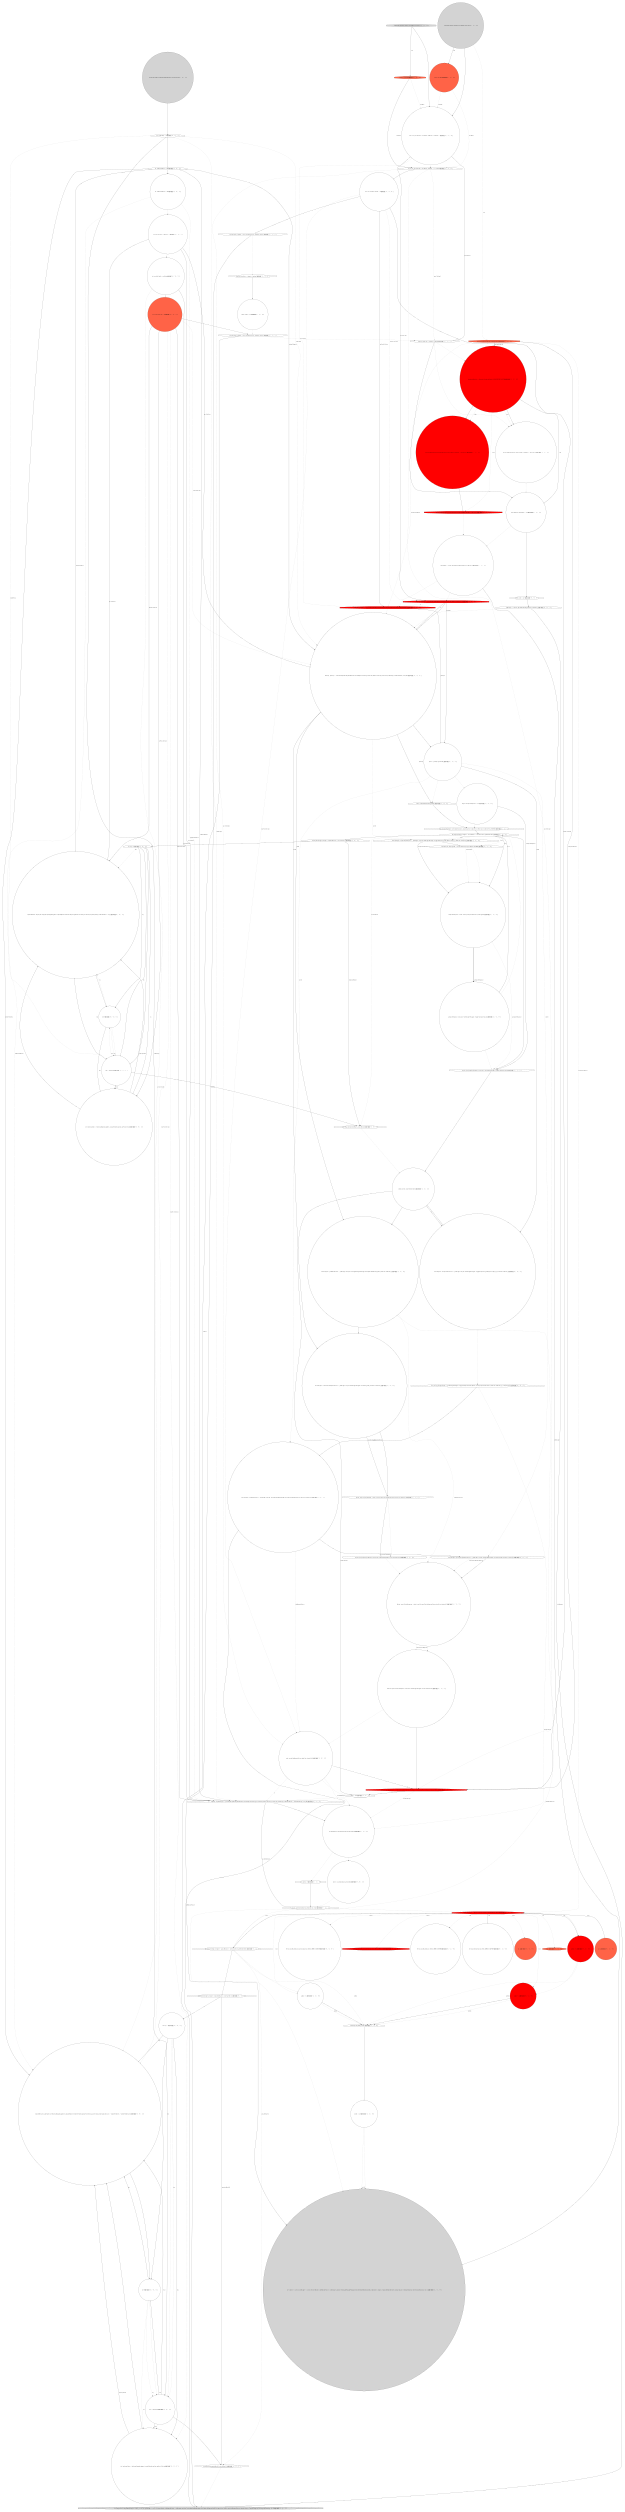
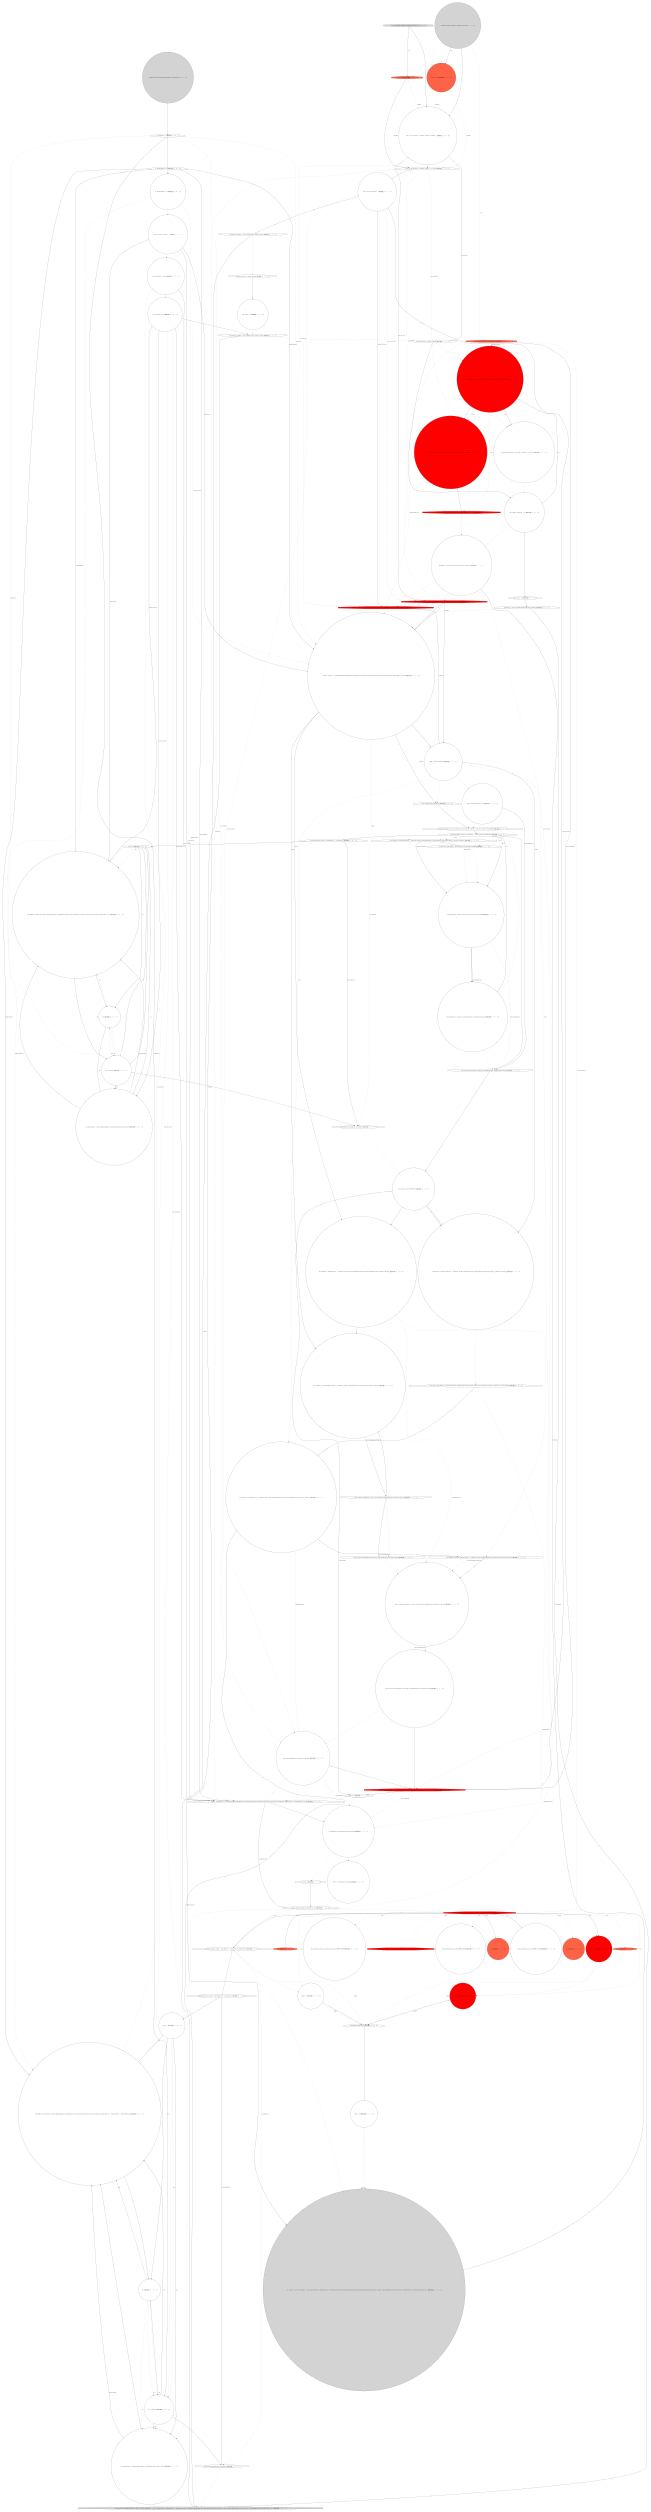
(165, 314) -> (165, 314)
none -> (498, 1949)
(606, 1949) -> (285, 1949)
